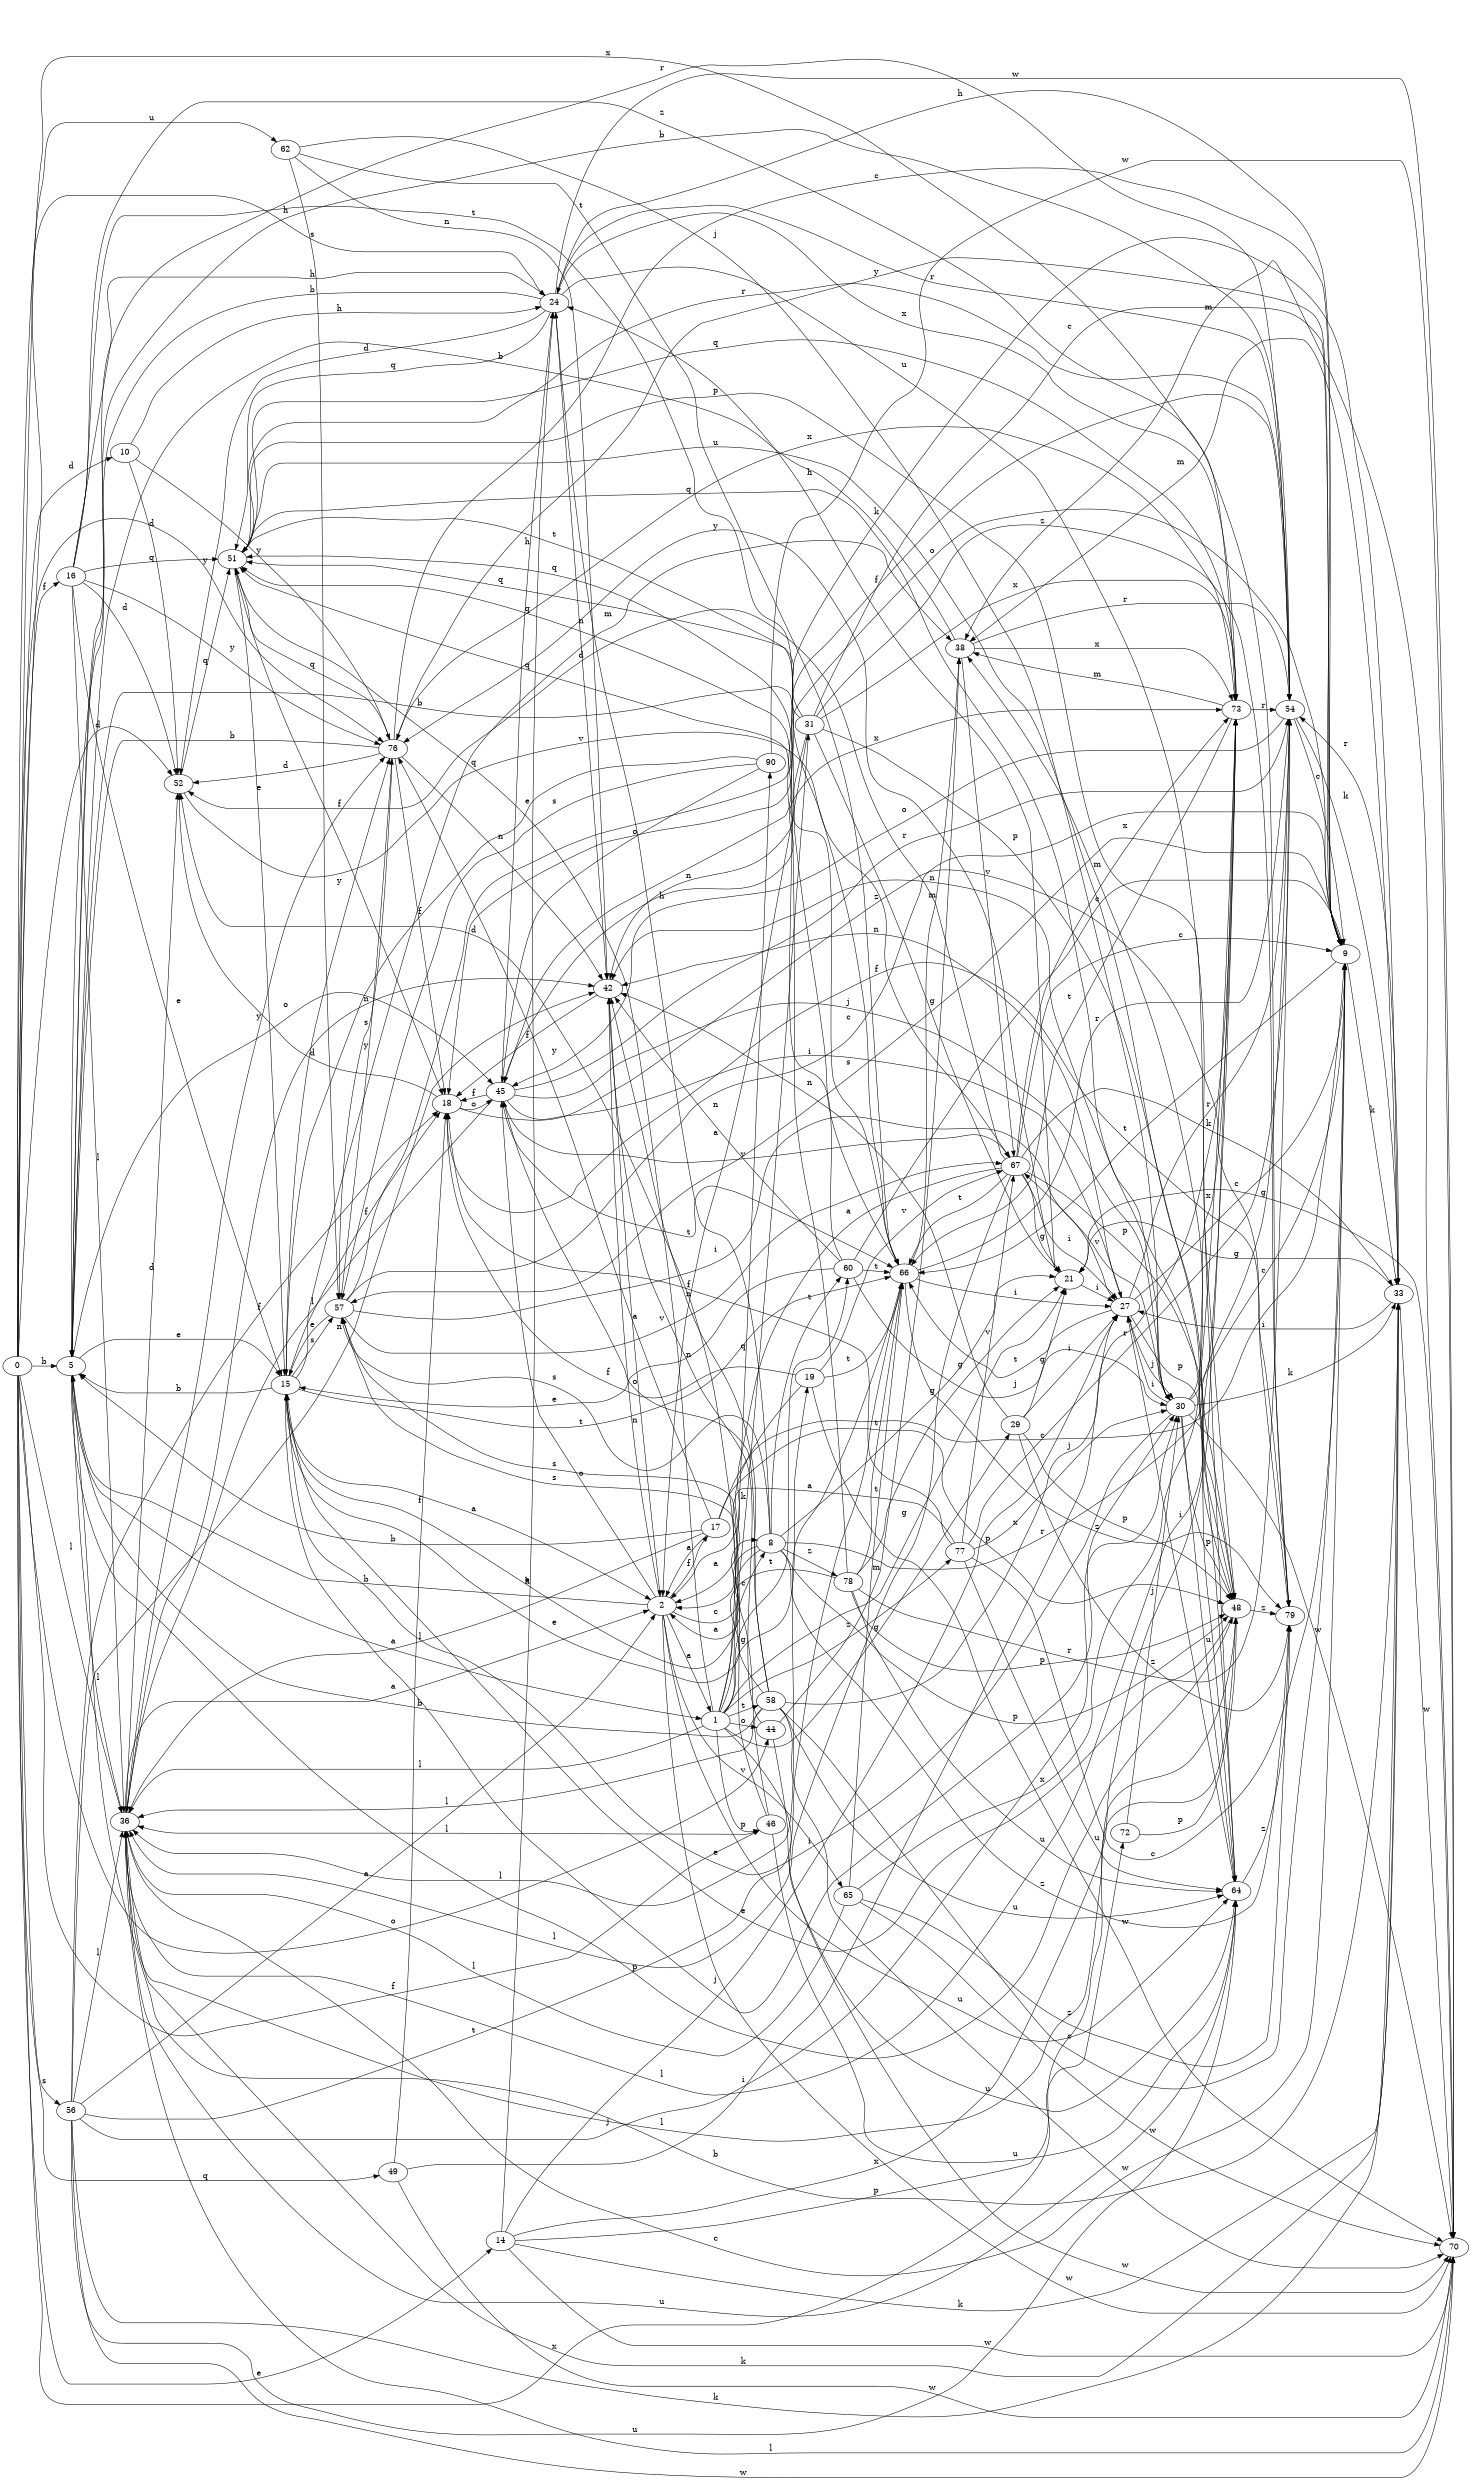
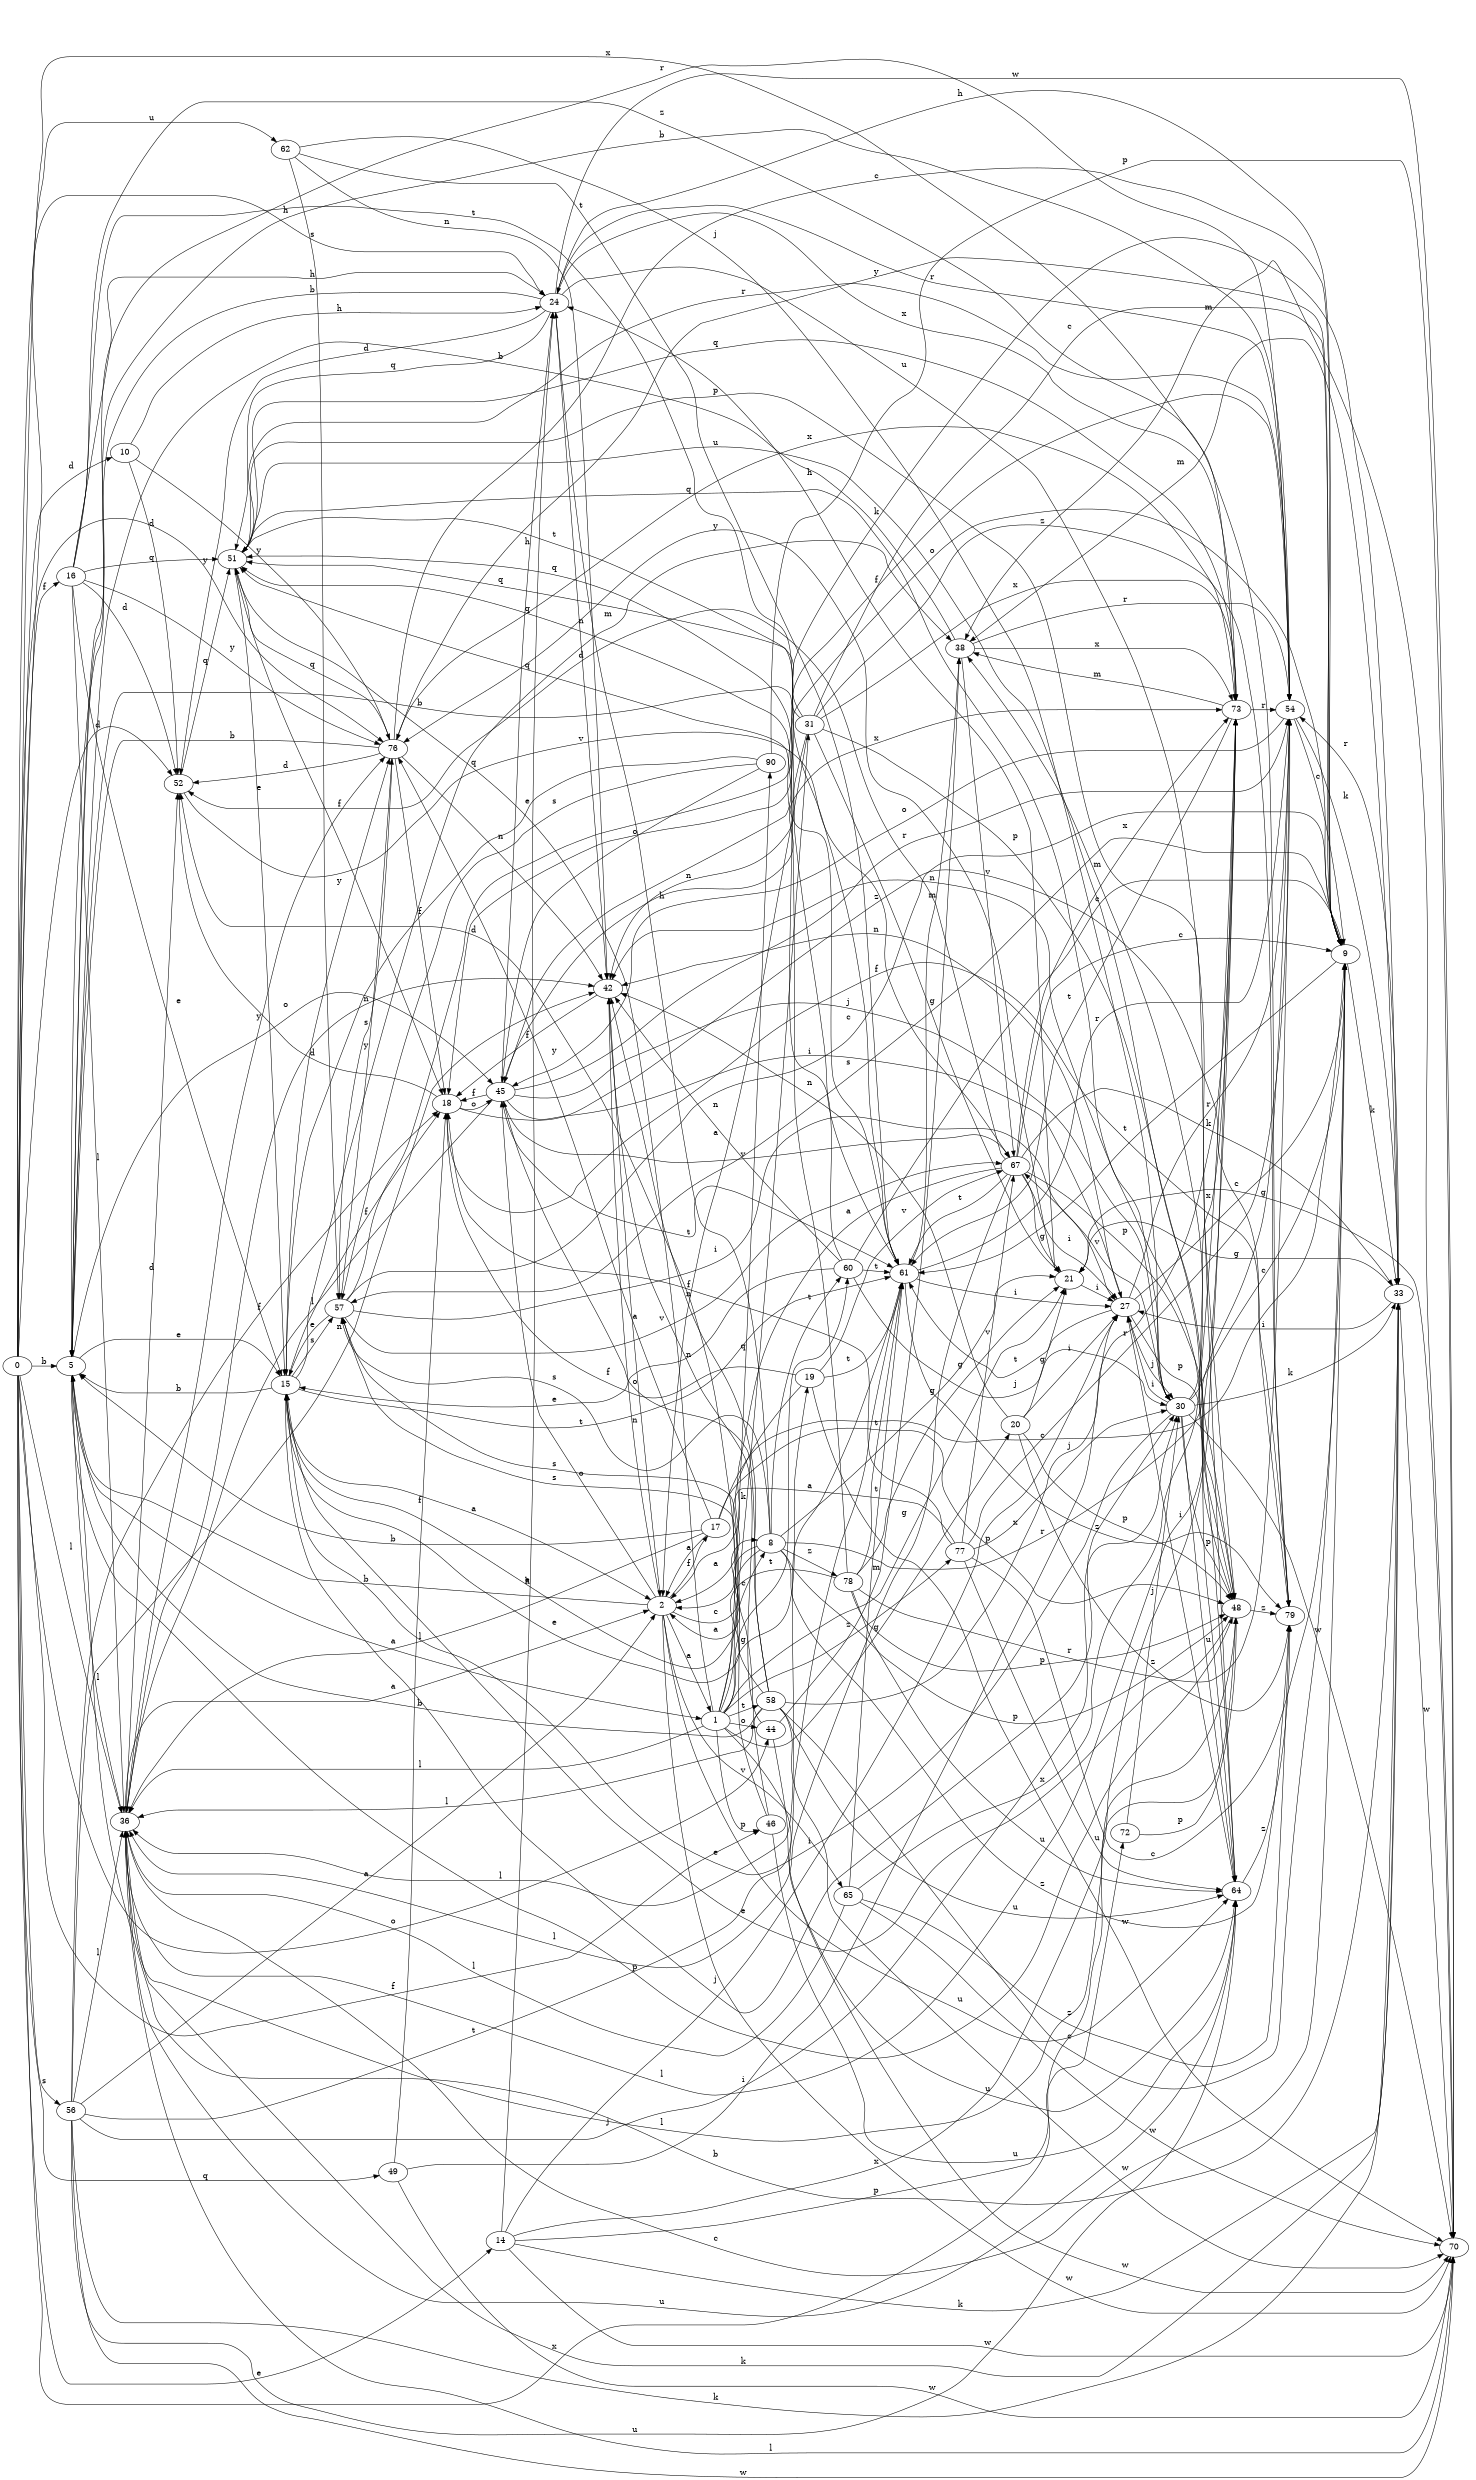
(1125, 160) -> (1125, 160)
(904, 1274) -> (904, 1274)
(1015, 1425) -> (1015, 1425)
(451, 1833) -> none
